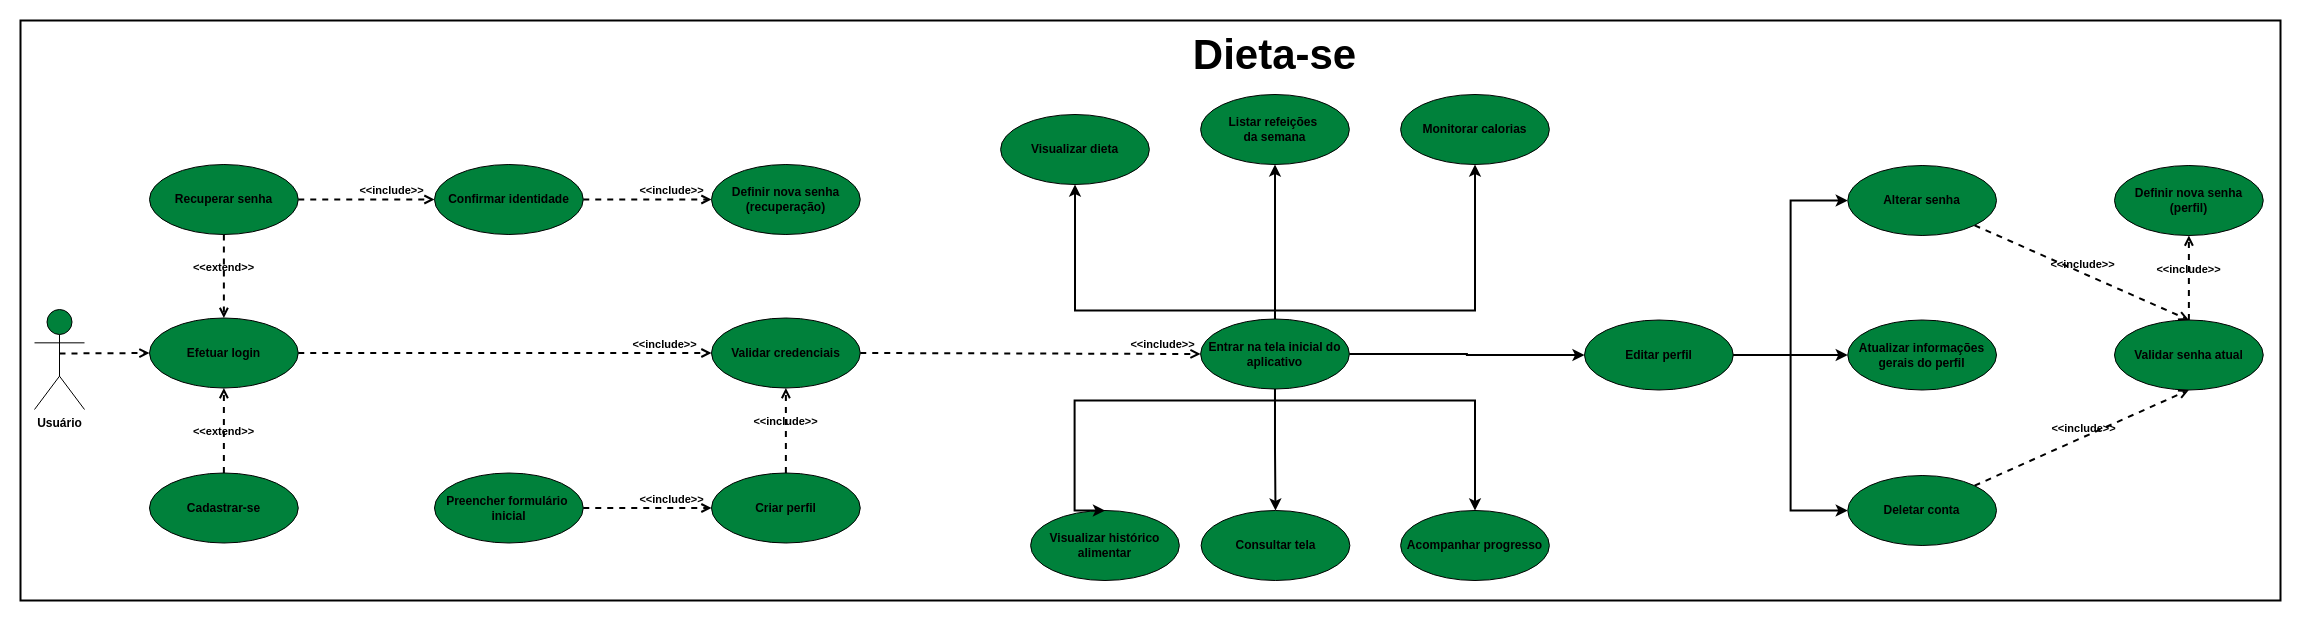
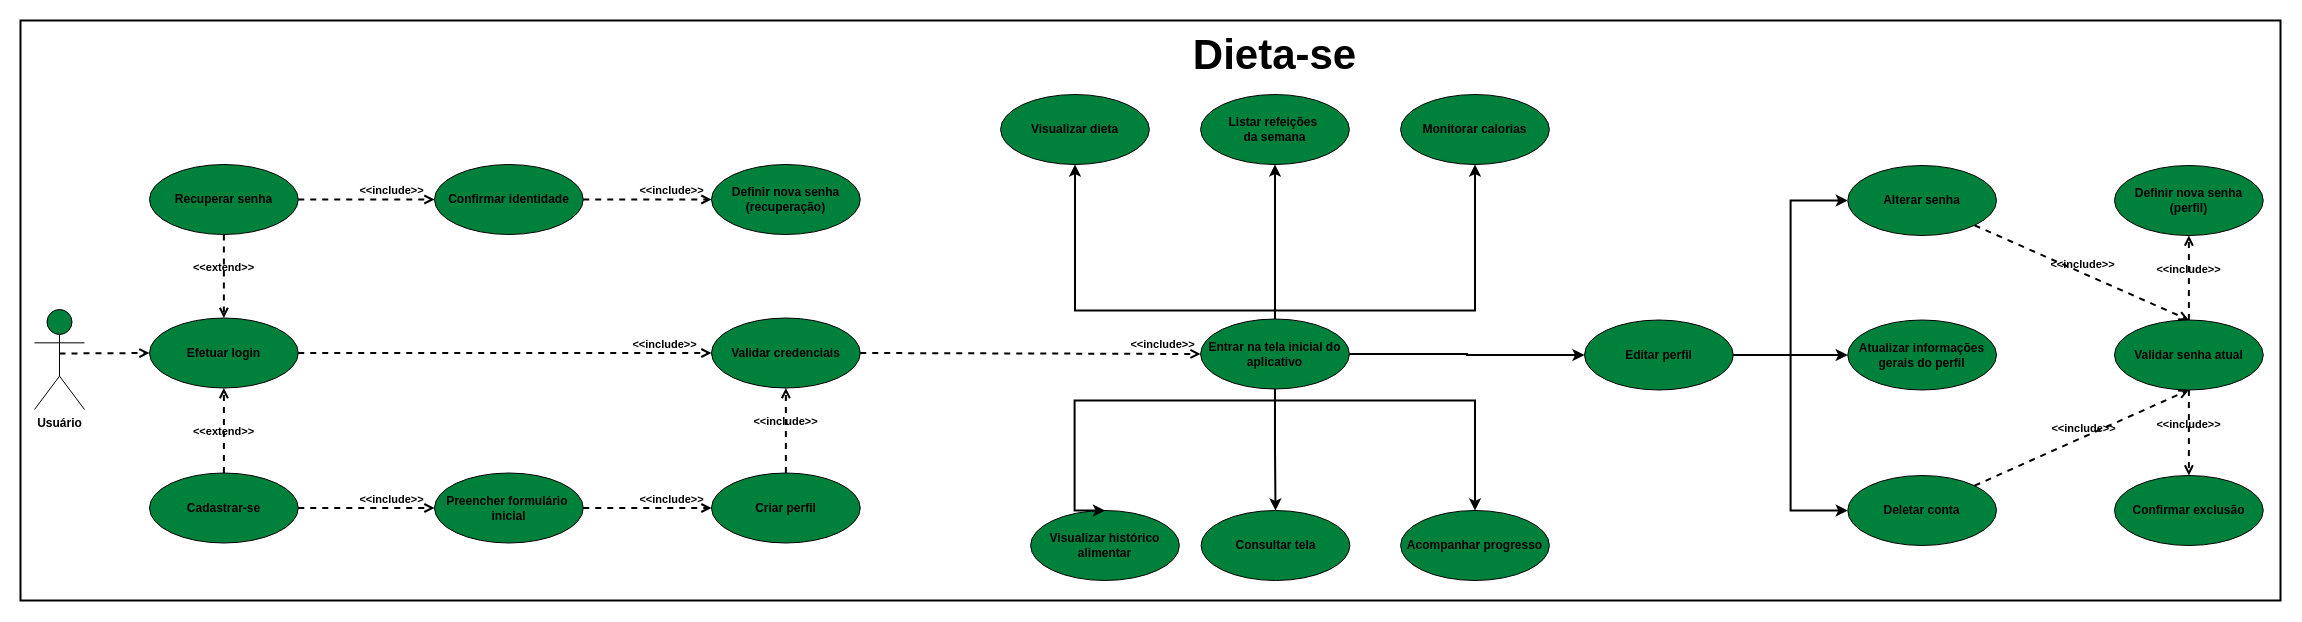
(1075, 150) -> (1075, 130)
none -> (2189, 430)
none -> (364, 508)
none -> (2189, 511)
